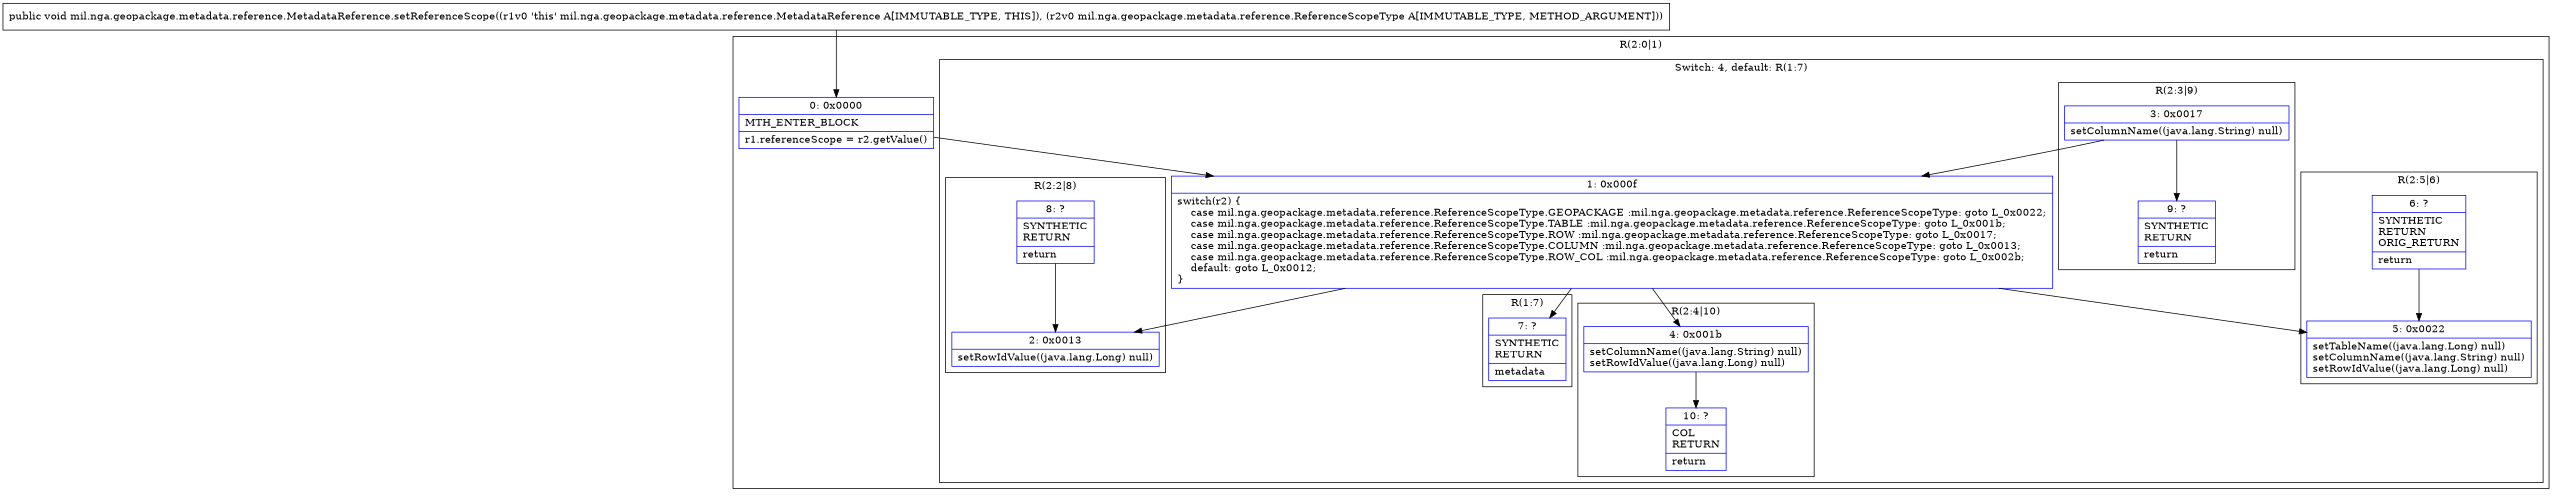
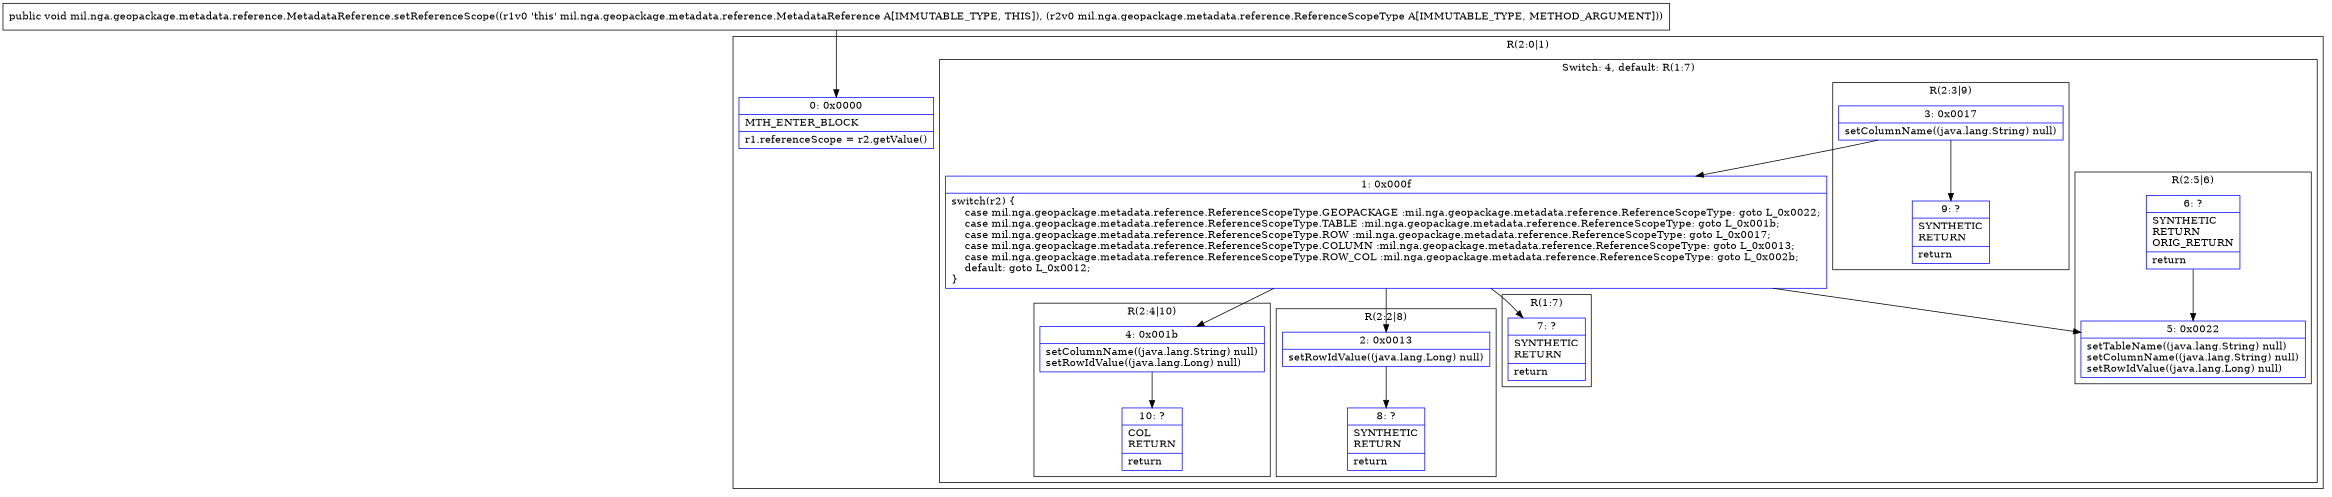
(1070, 156) -> none
(1056, 294) -> (1386, 383)
(2409, 346) -> (2187, 346)
(1520, 372) -> (1531, 372)
